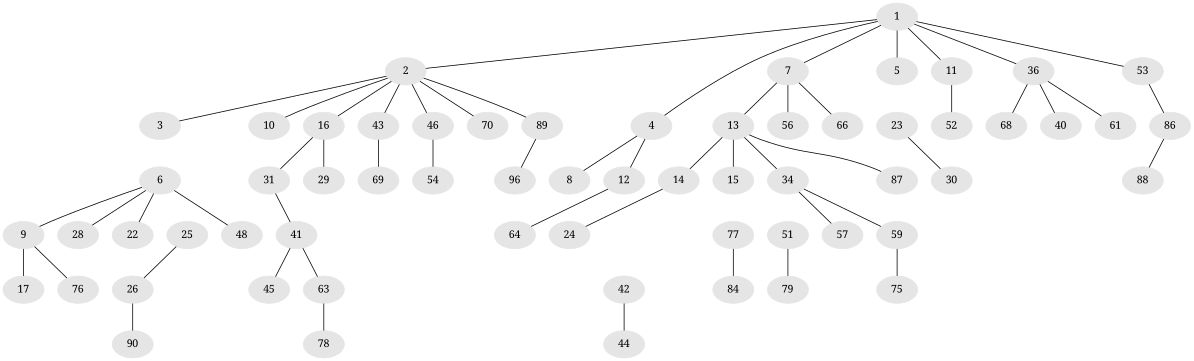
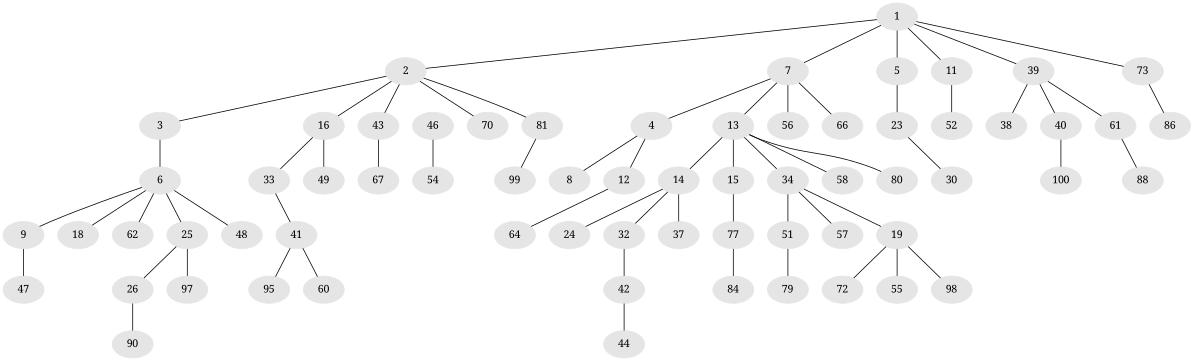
(765, 56) -> (720, 99)
(1034, 71) -> (1034, 71)
(1143, 71) -> (1143, 71)
(419, 99) -> none
none -> (897, 99)
(269, 126) -> none
(542, 126) -> (542, 126)
(1006, 126) -> (1006, 126)
none -> (160, 153)
(1156, 153) -> (1129, 153)
(269, 180) -> (269, 180)
(324, 180) -> (324, 180)
(378, 180) -> (378, 180)
(515, 180) -> (515, 180)
none -> (843, 180)
(897, 180) -> (897, 180)
none -> (1061, 180)
none -> (174, 208)
none -> (733, 208)
none -> (788, 208)
(78, 235) -> (78, 235)
(133, 235) -> (133, 235)
none -> (624, 235)
none -> (679, 235)
(897, 235) -> (897, 235)
(24, 290) -> (24, 290)
(78, 290) -> none
none -> (187, 290)
(269, 290) -> (269, 290)
(324, 290) -> (324, 290)
none -> (843, 290)
(897, 290) -> (897, 290)
none -> (952, 290)
(324, 344) -> none
